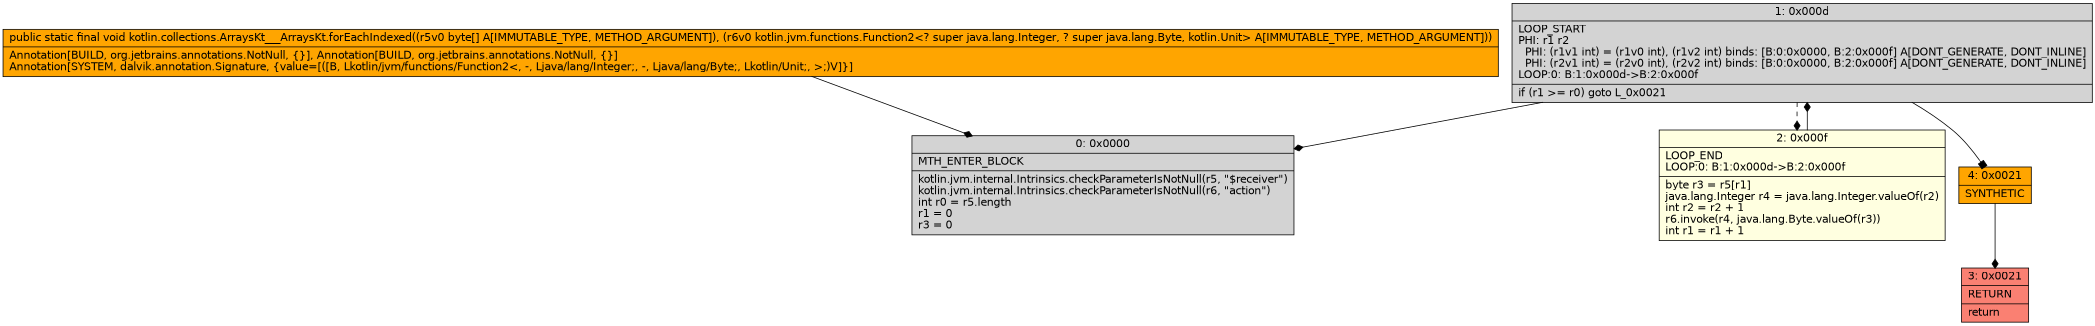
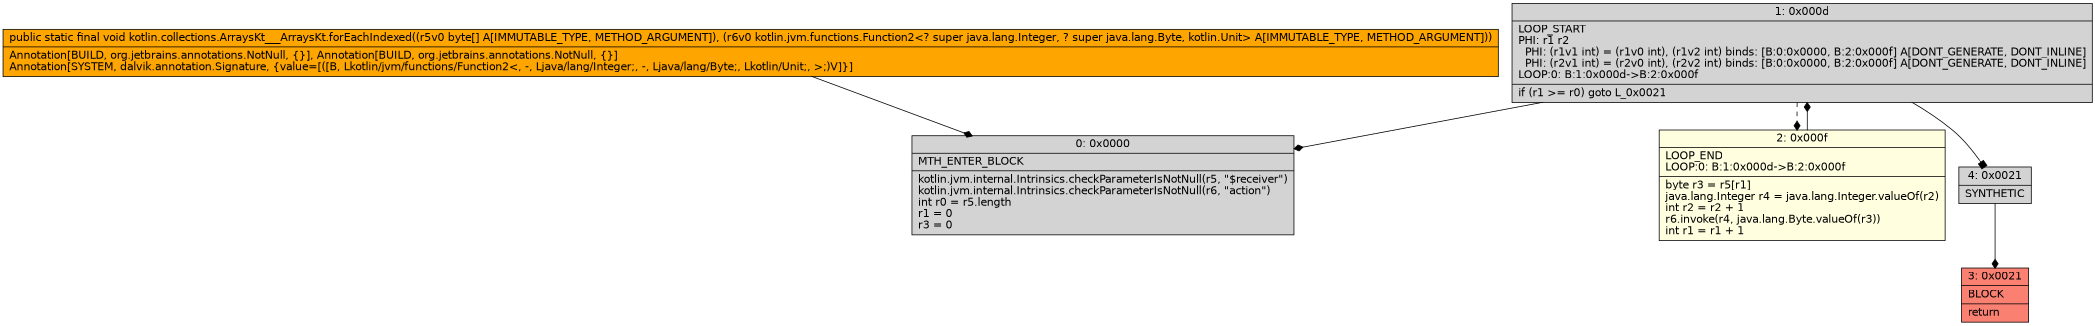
(1995, 185) -> (1995, 185)
(1990, 294) -> (1986, 294)
